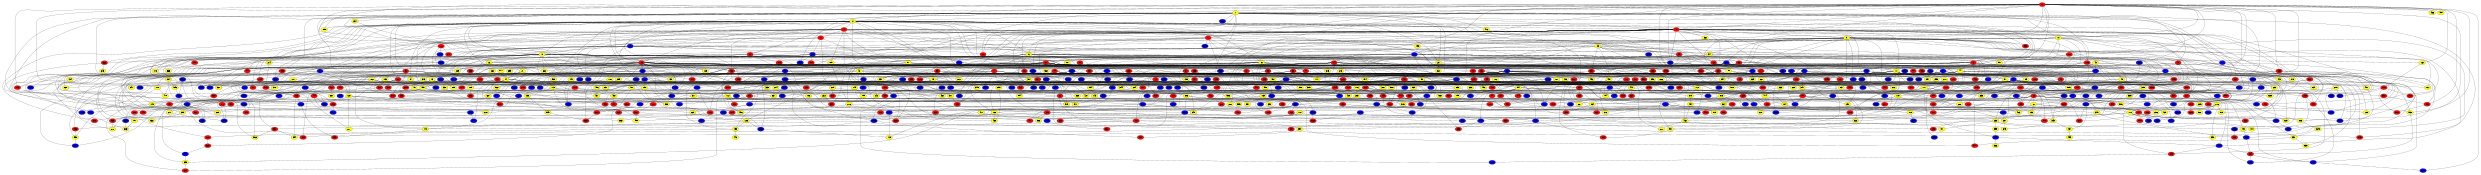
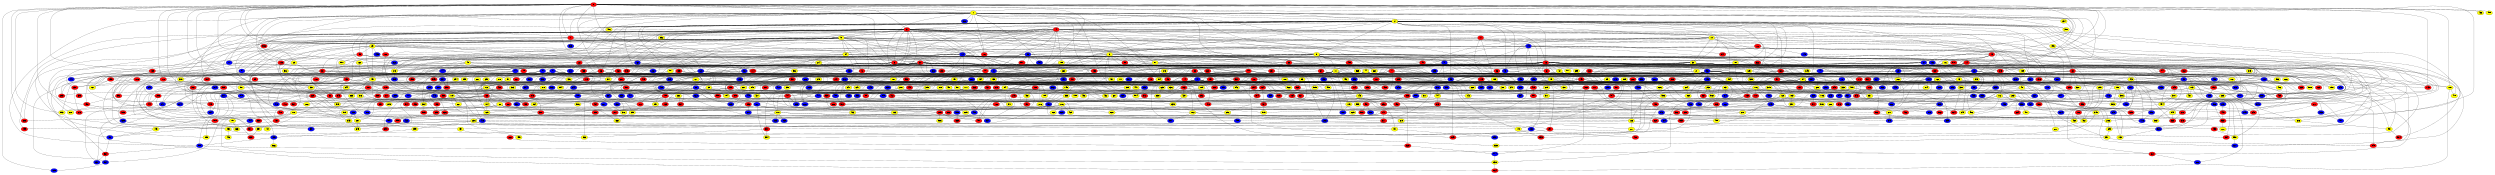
(411, 79) -> none
